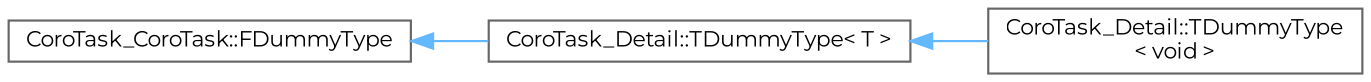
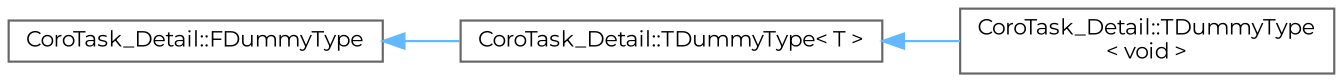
(210, 41) -> (196, 41)
